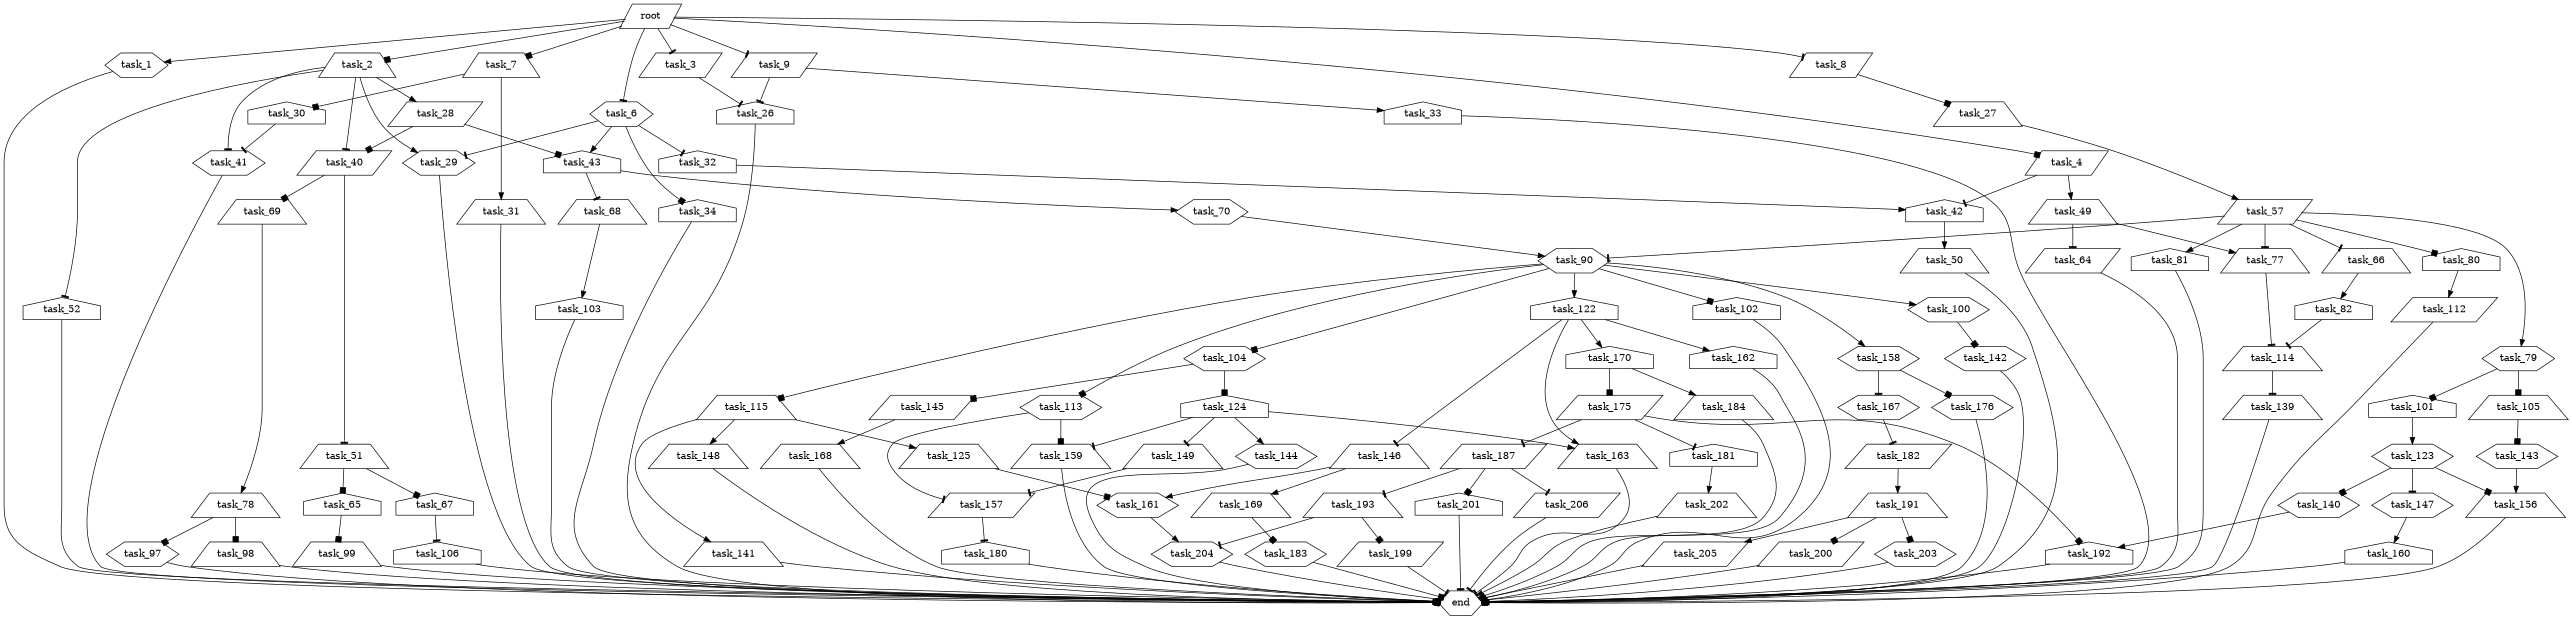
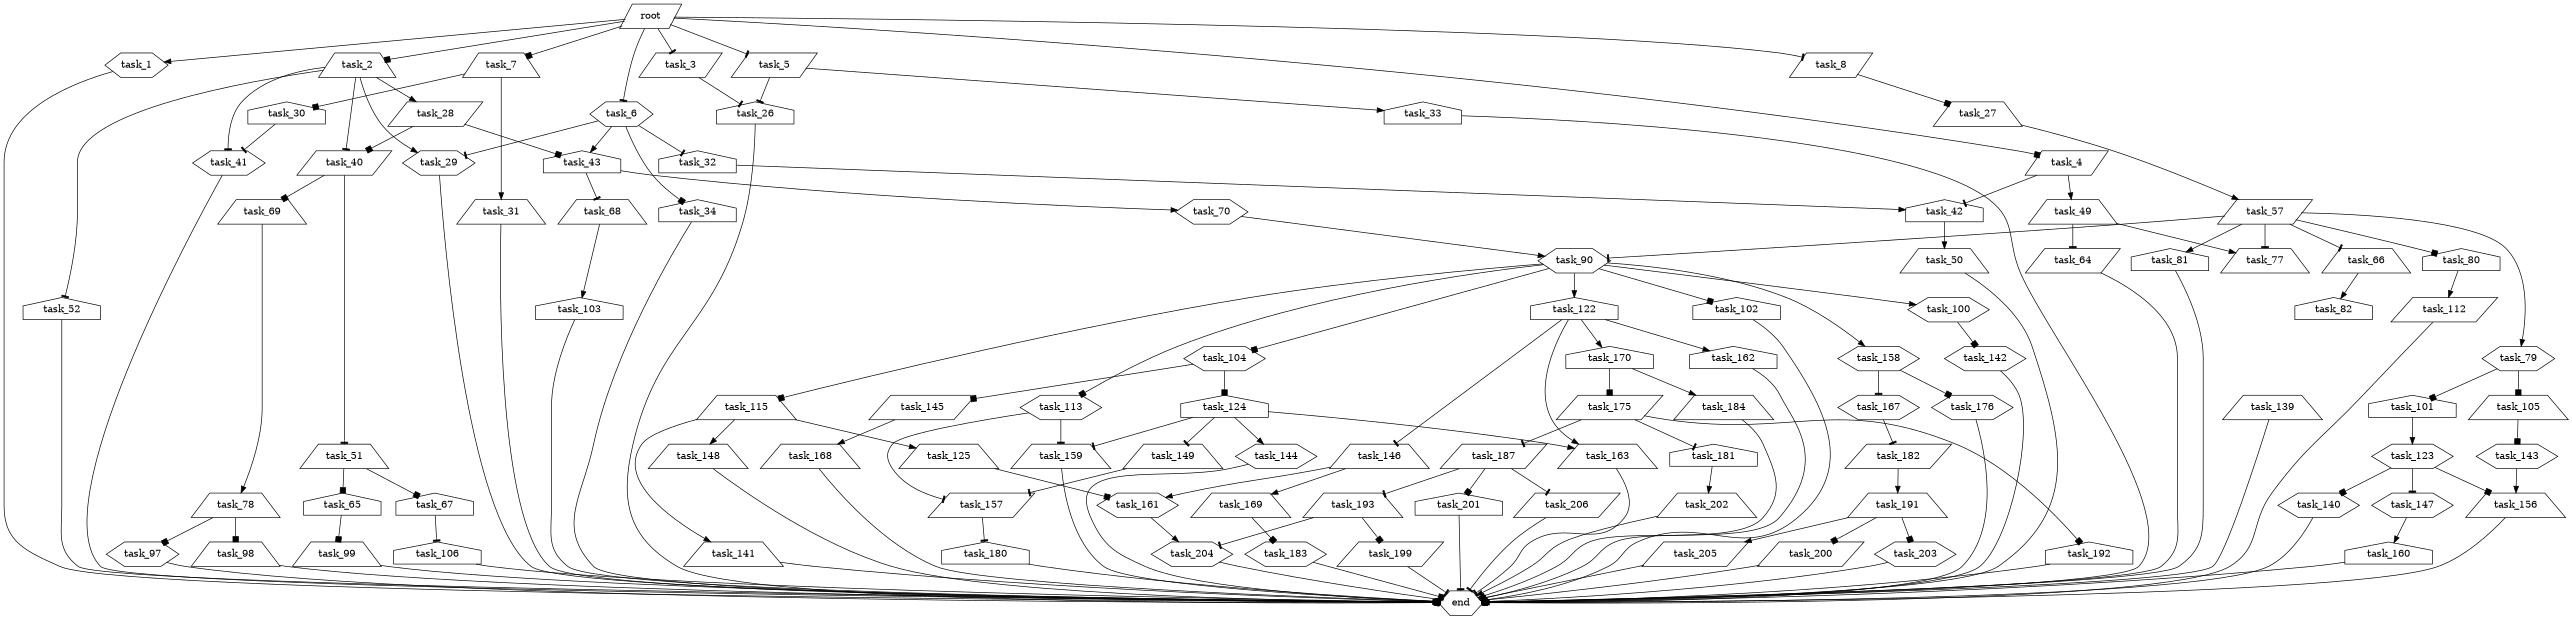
(774, 65) -> (774, 65)
(2272, 359) -> none
(1061, 430) -> (1061, 430)
(2207, 529) -> (1913, 597)
